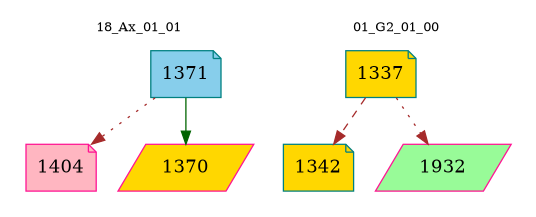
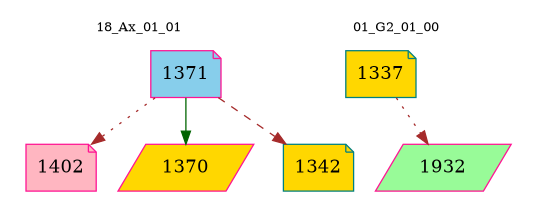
(186, 74) -> (186, 74)
(353, 116) -> (247, 117)
(61, 168) -> (61, 168)
